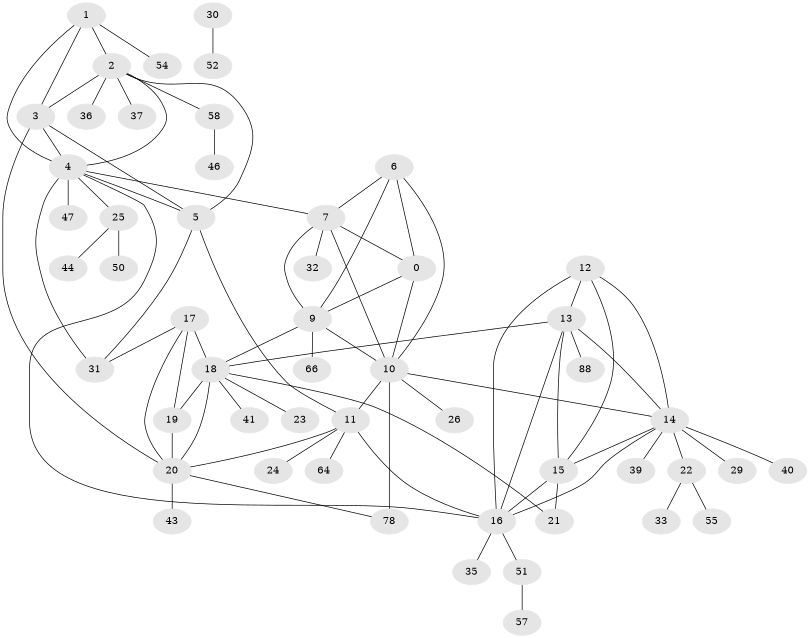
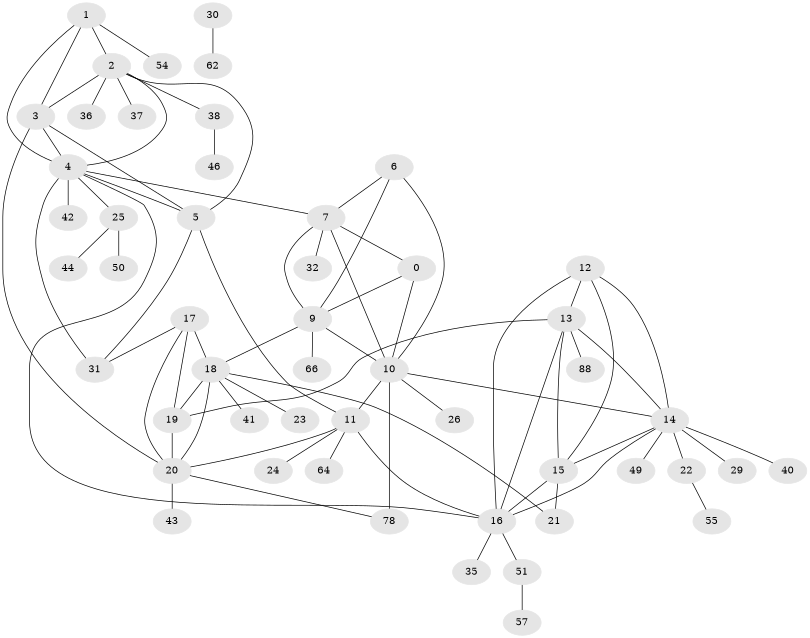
(213, 66) -> (213, 66)
(214, 117) -> (214, 117)
(68, 218) -> (68, 218)
(406, 218) -> none
(388, 343) -> (356, 363)
(636, 471) -> (636, 471)
(661, 521) -> none
